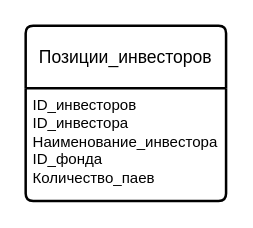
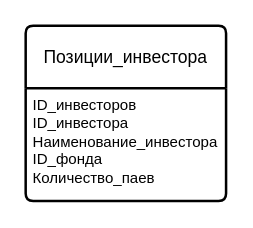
(126, 57) -> (126, 57)
